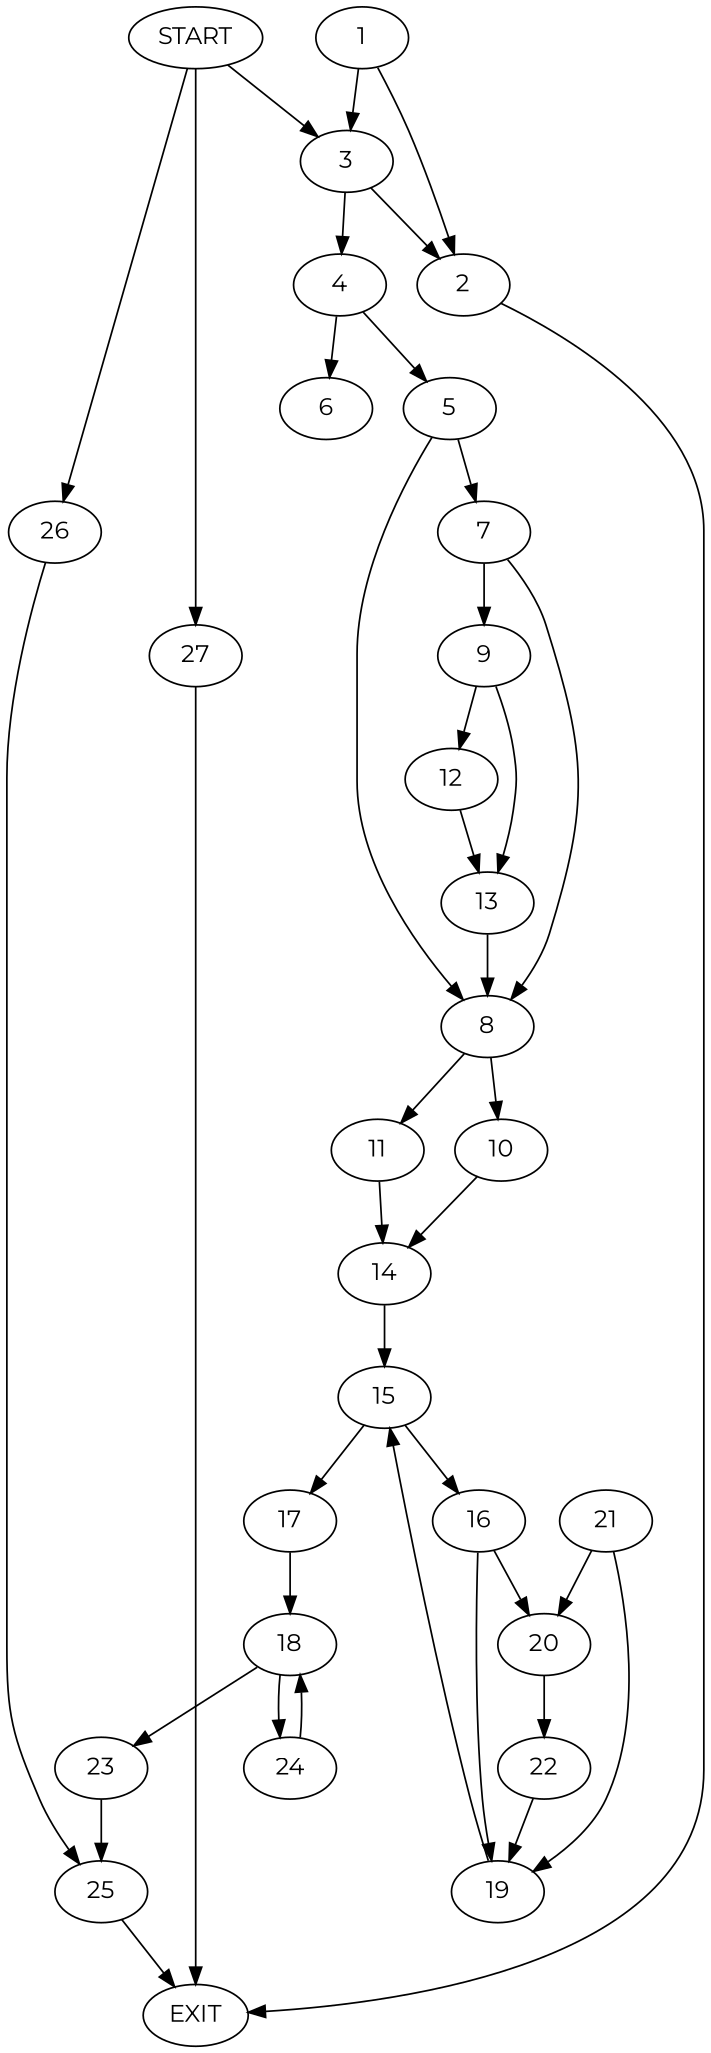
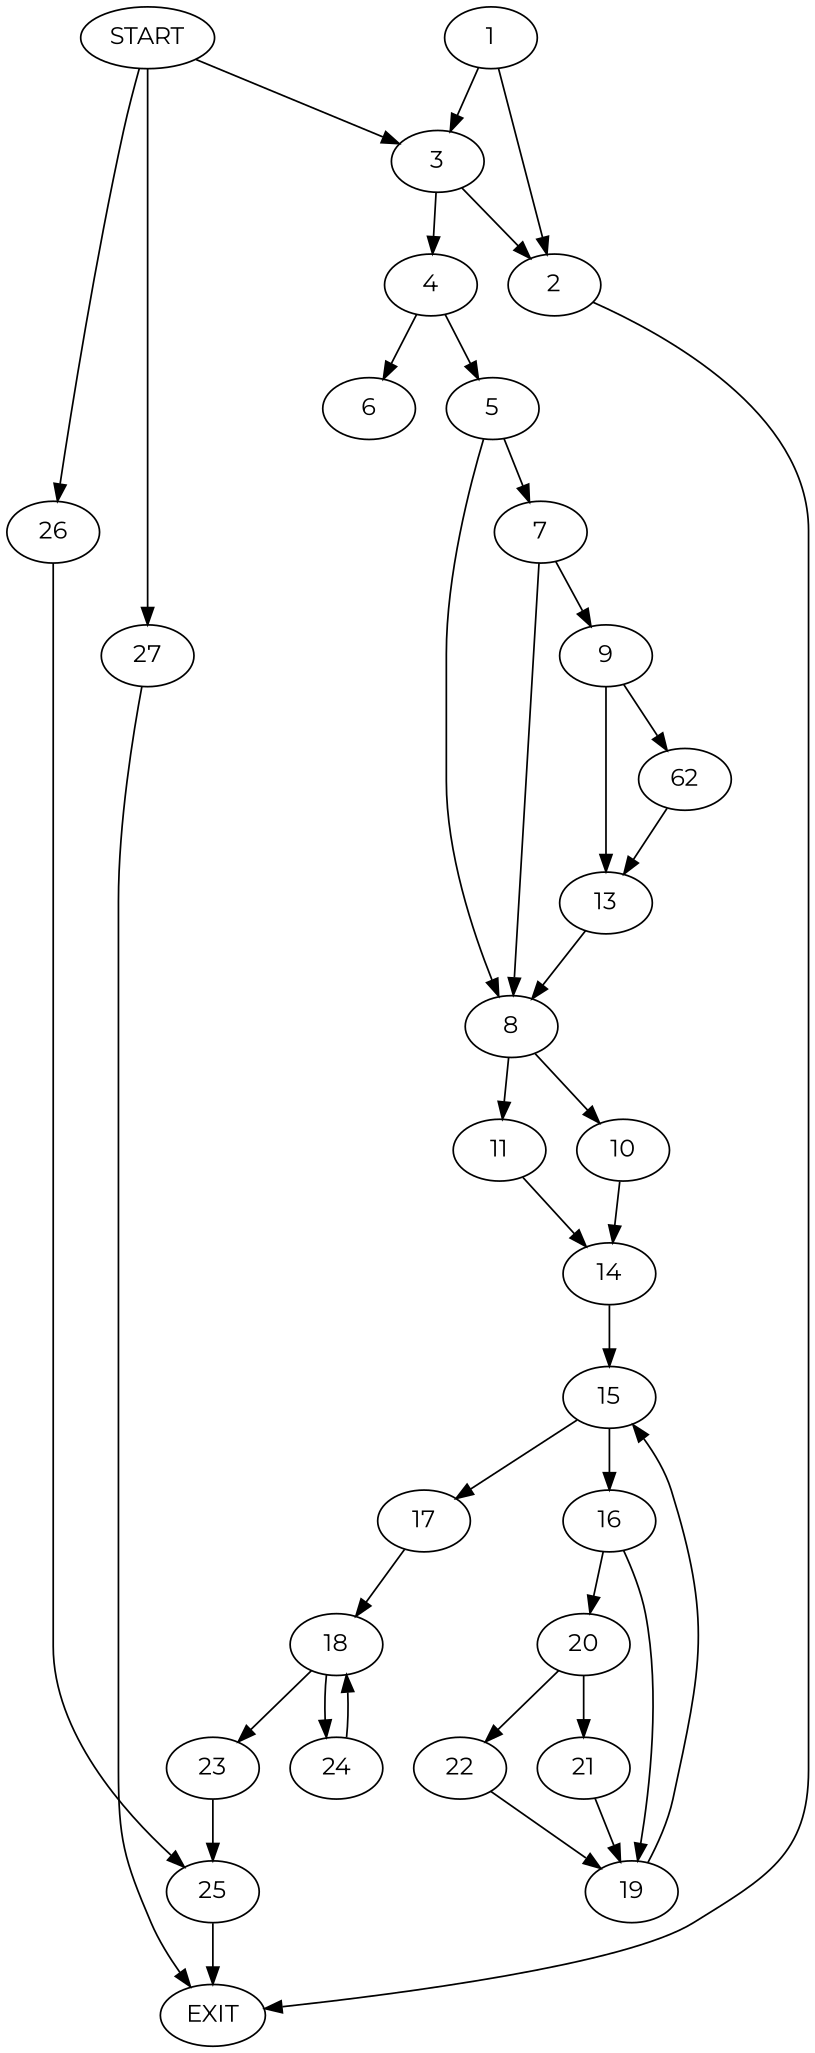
(451, 779) -> (685, 779)
(579, 1575) -> (584, 1698)
